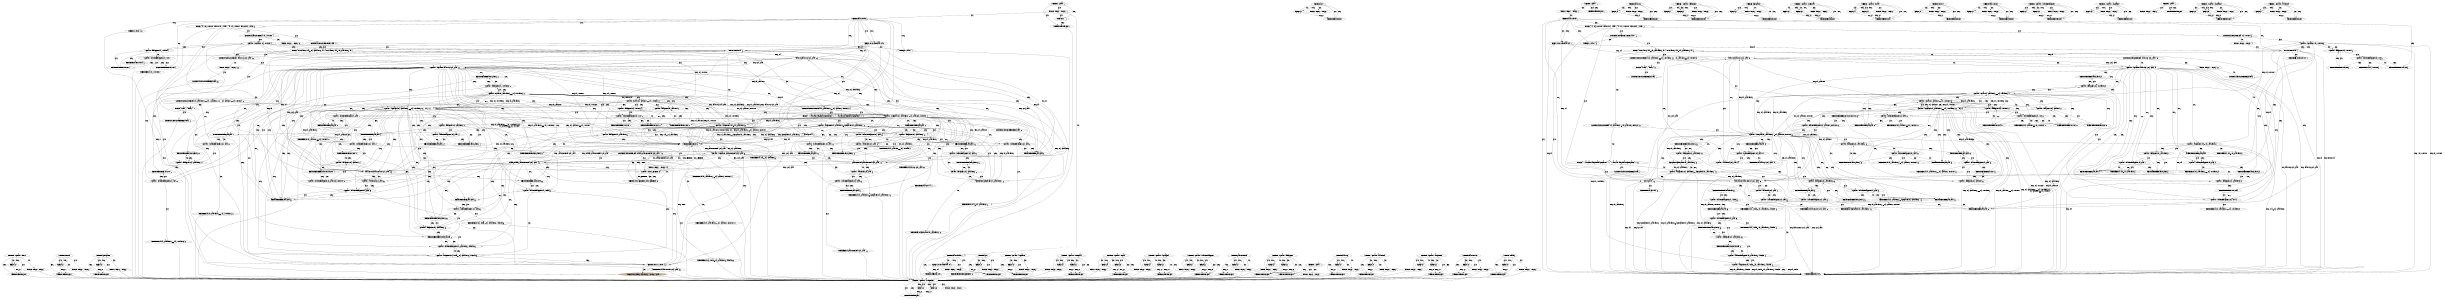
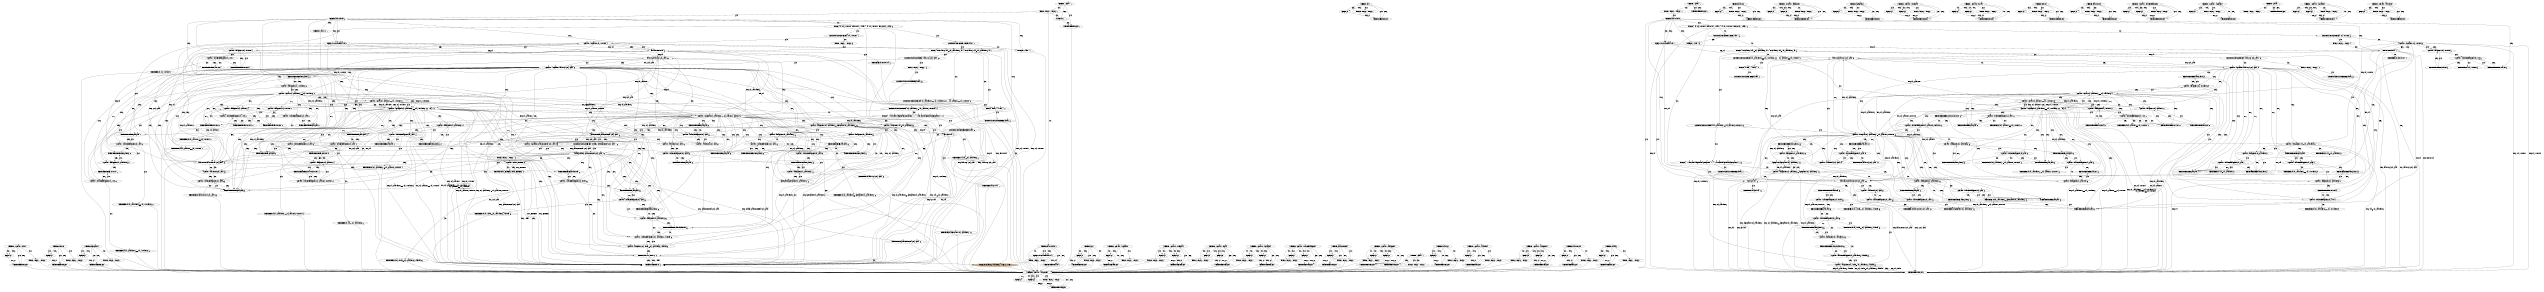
(704, 150) -> (517, 230)
(962, 274) -> none
